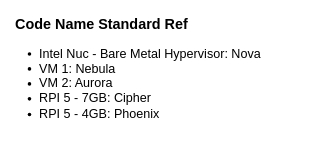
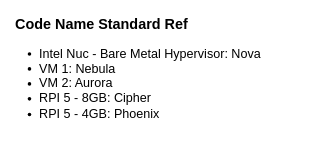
(85, 32) -> (85, 32)
